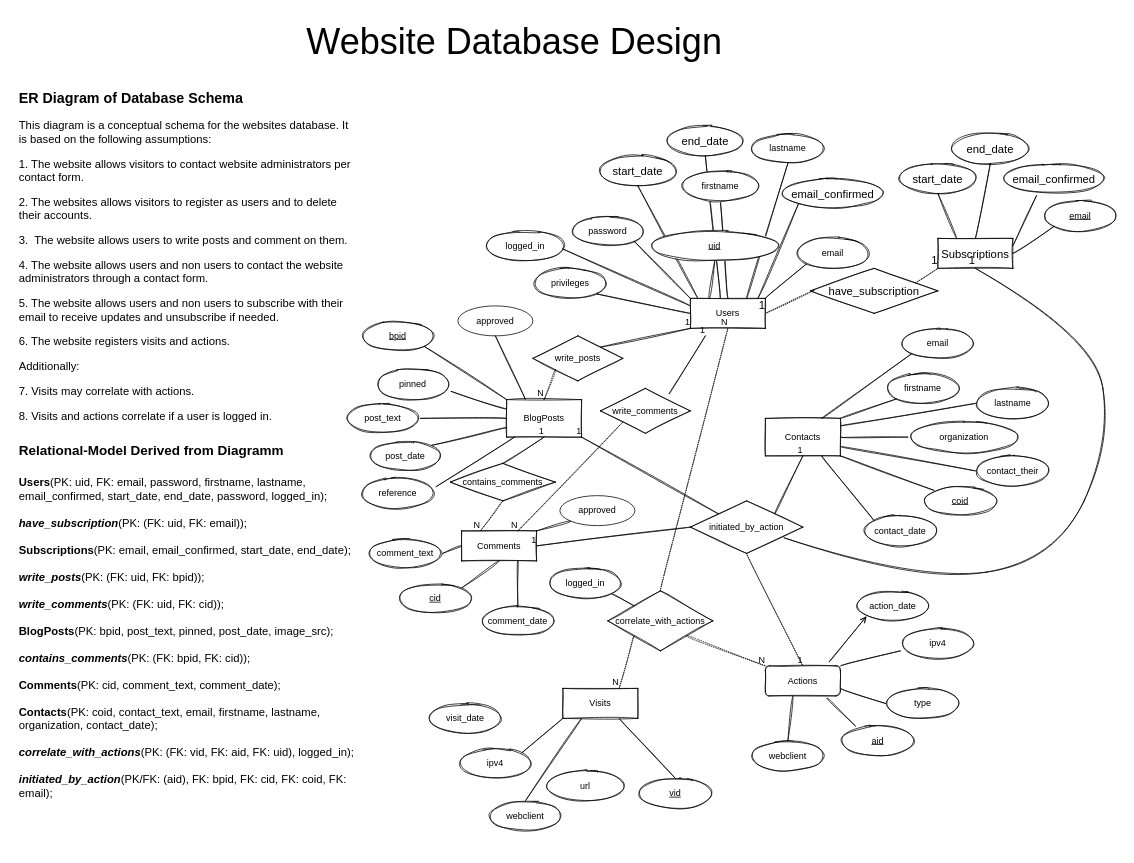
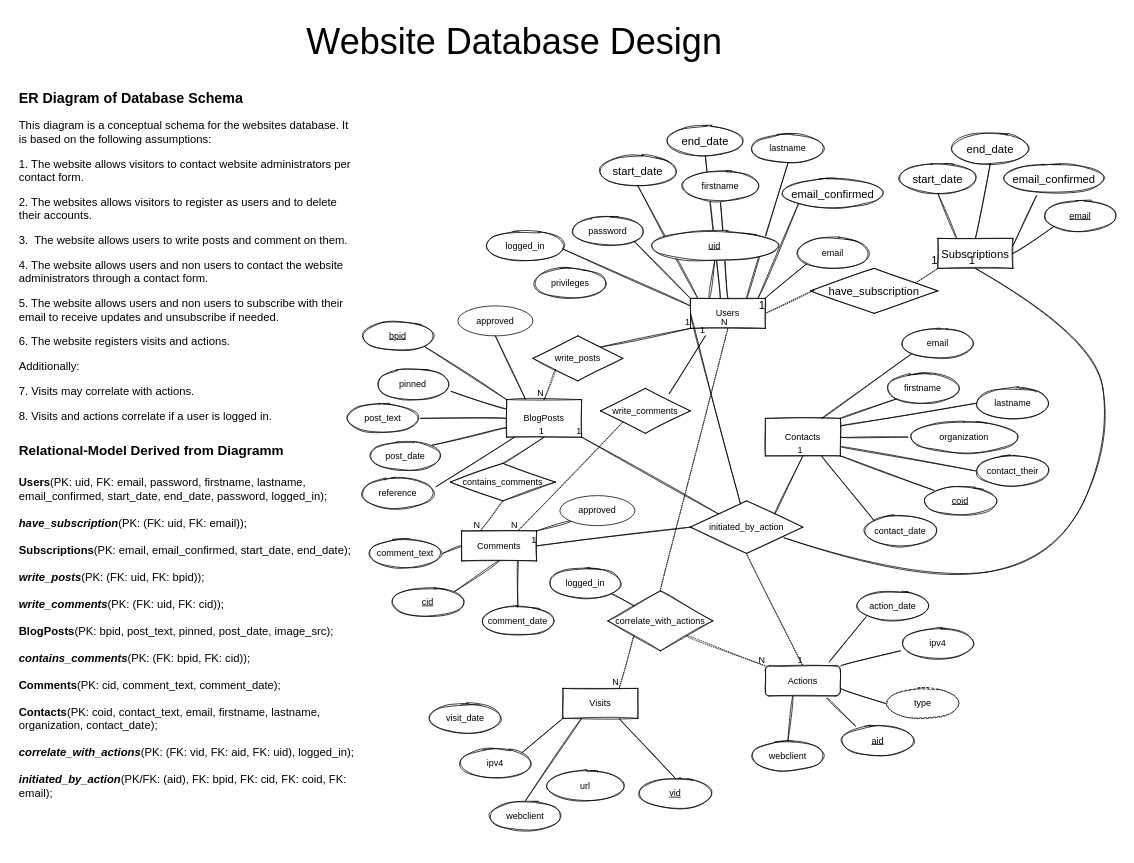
(643, 303) -> (716, 412)
(435, 598) -> (428, 602)
(863, 620) -> (864, 619)
(923, 703) -> (923, 703)
